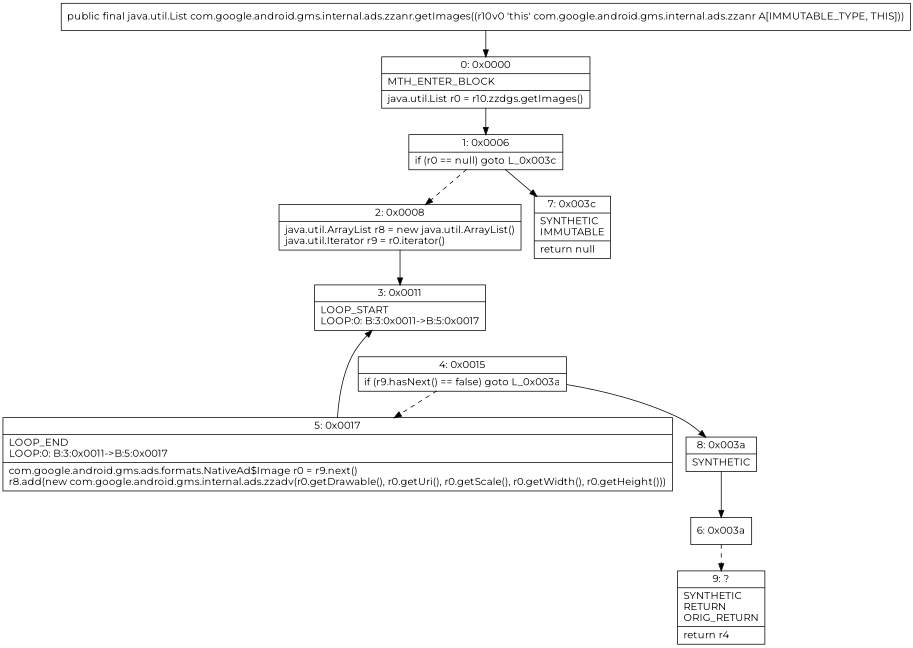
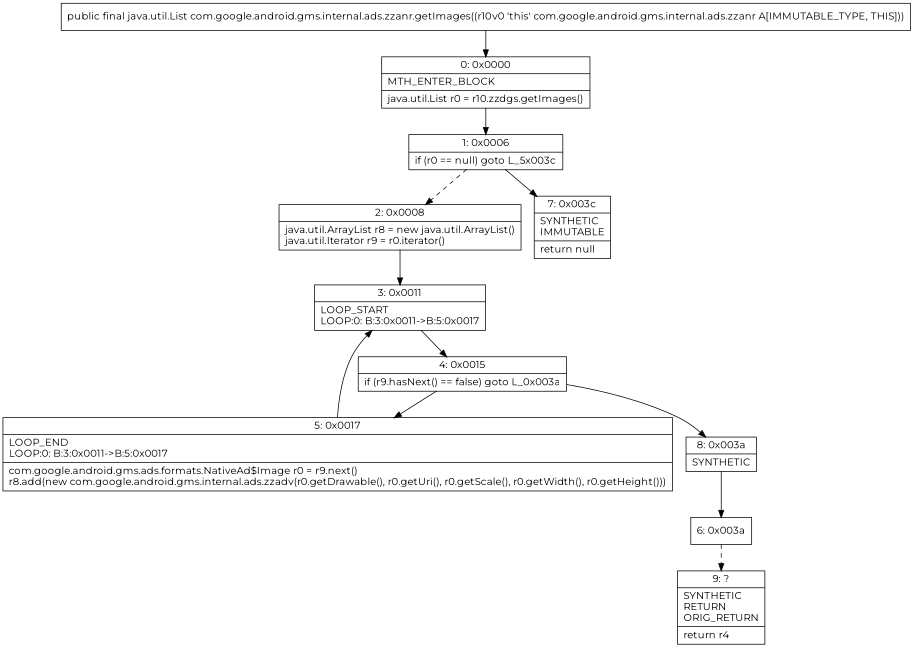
(486, 161) -> (485, 161)
none -> (431, 341)
(419, 402) -> (419, 402)
